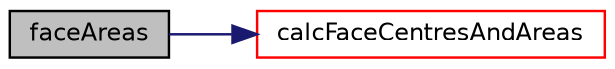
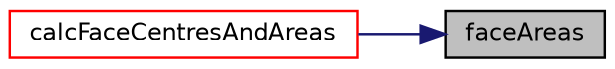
(200, 34) -> (389, 34)
